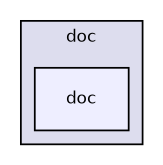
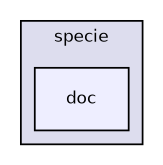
(82, 37) -> (82, 37)
